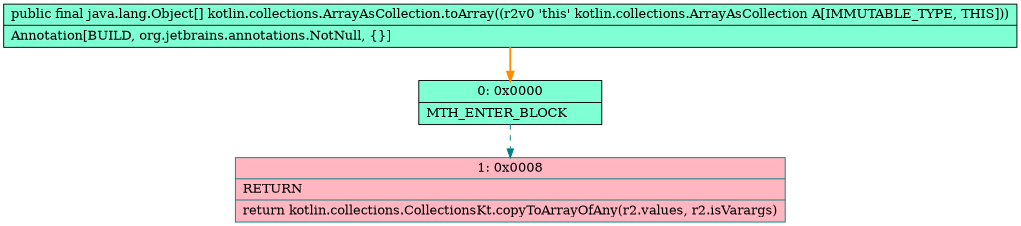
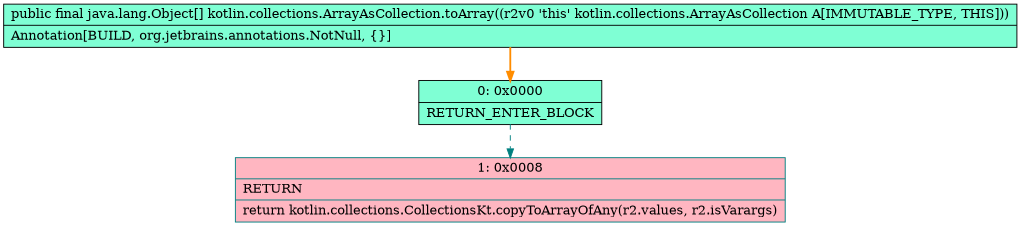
(497, 113) -> (510, 113)
